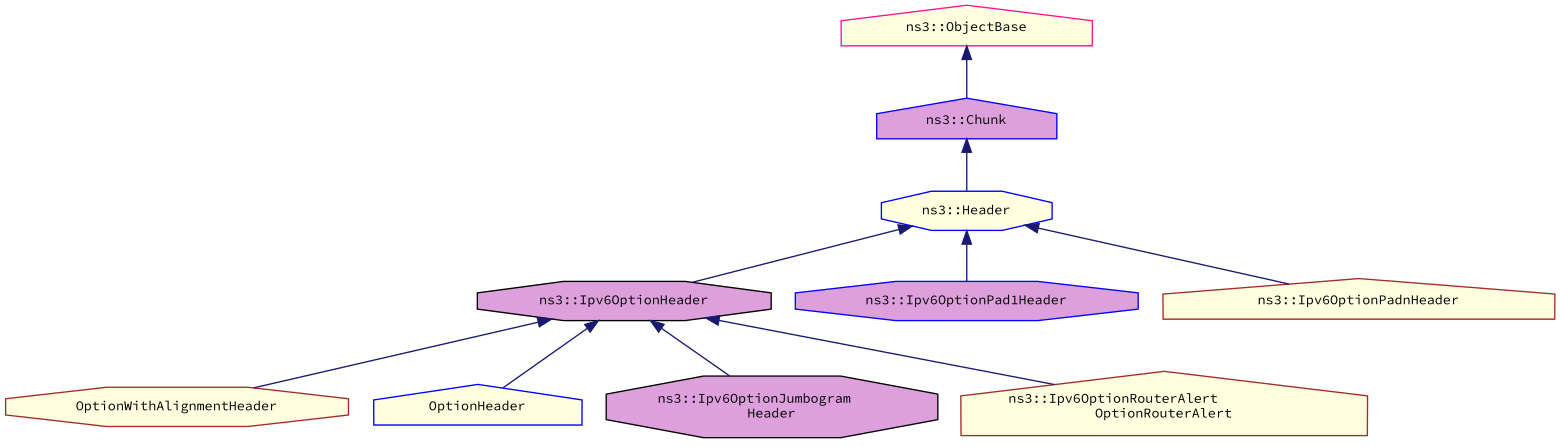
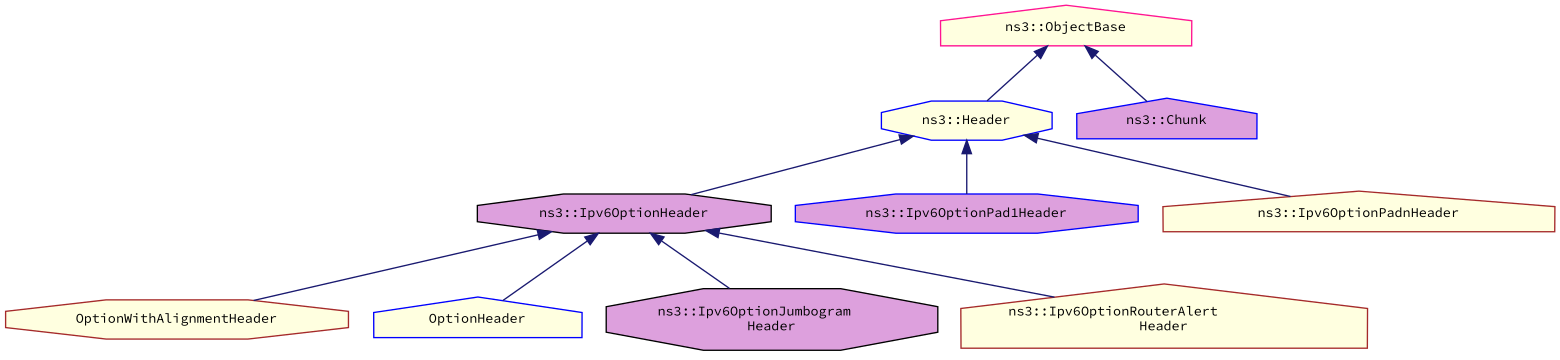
(967, 172) -> (1012, 78)
(1164, 407) -> (1164, 319)
